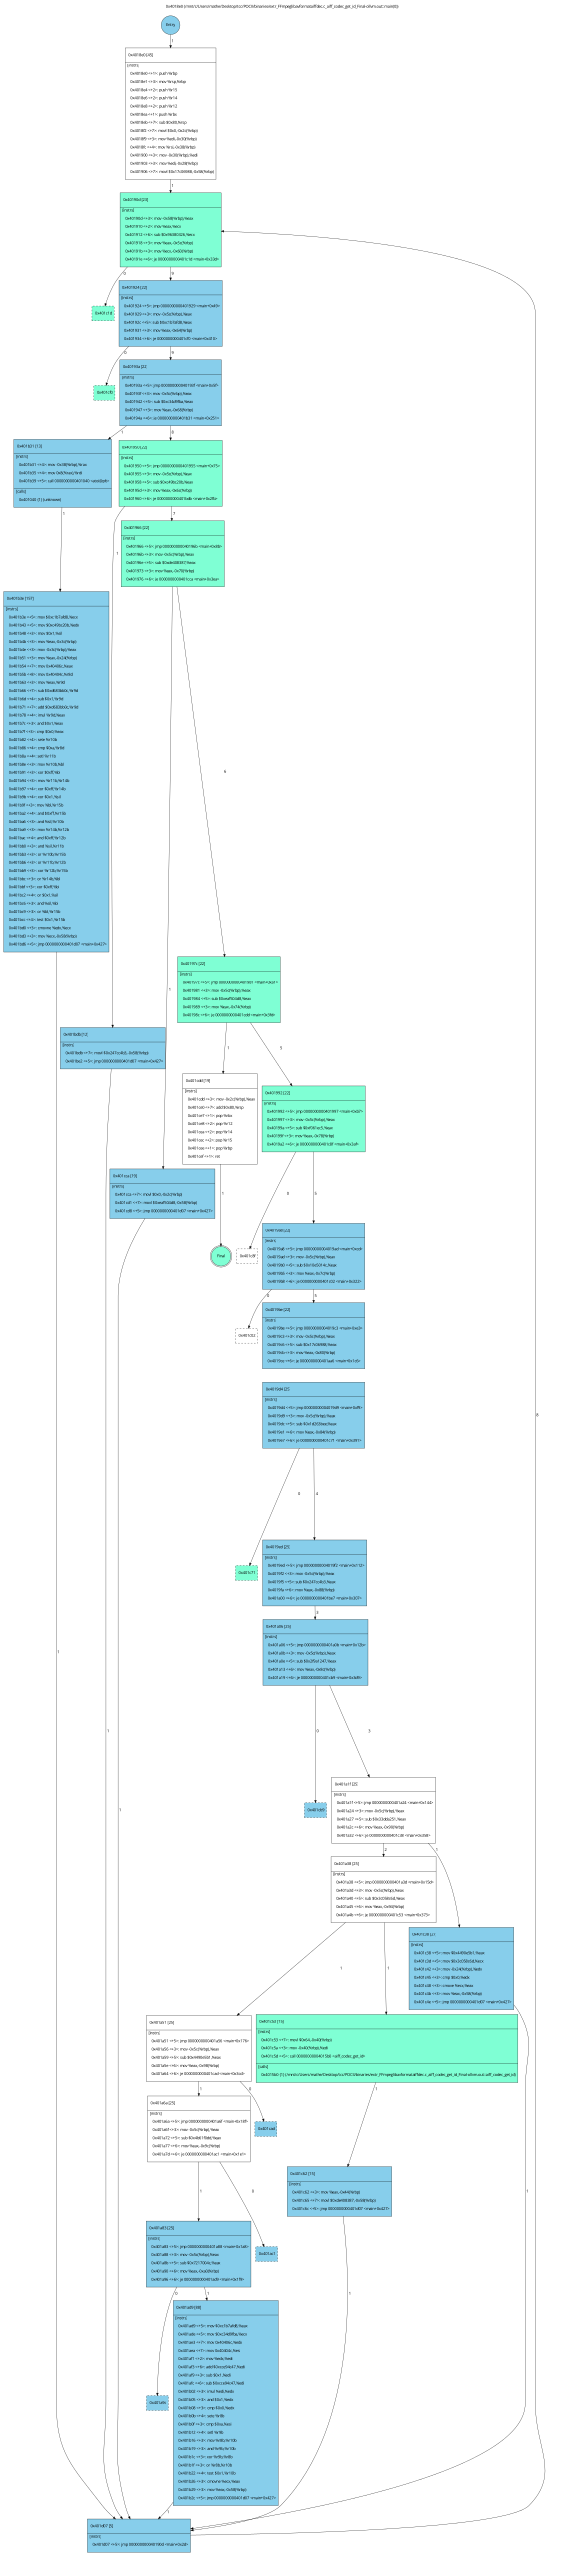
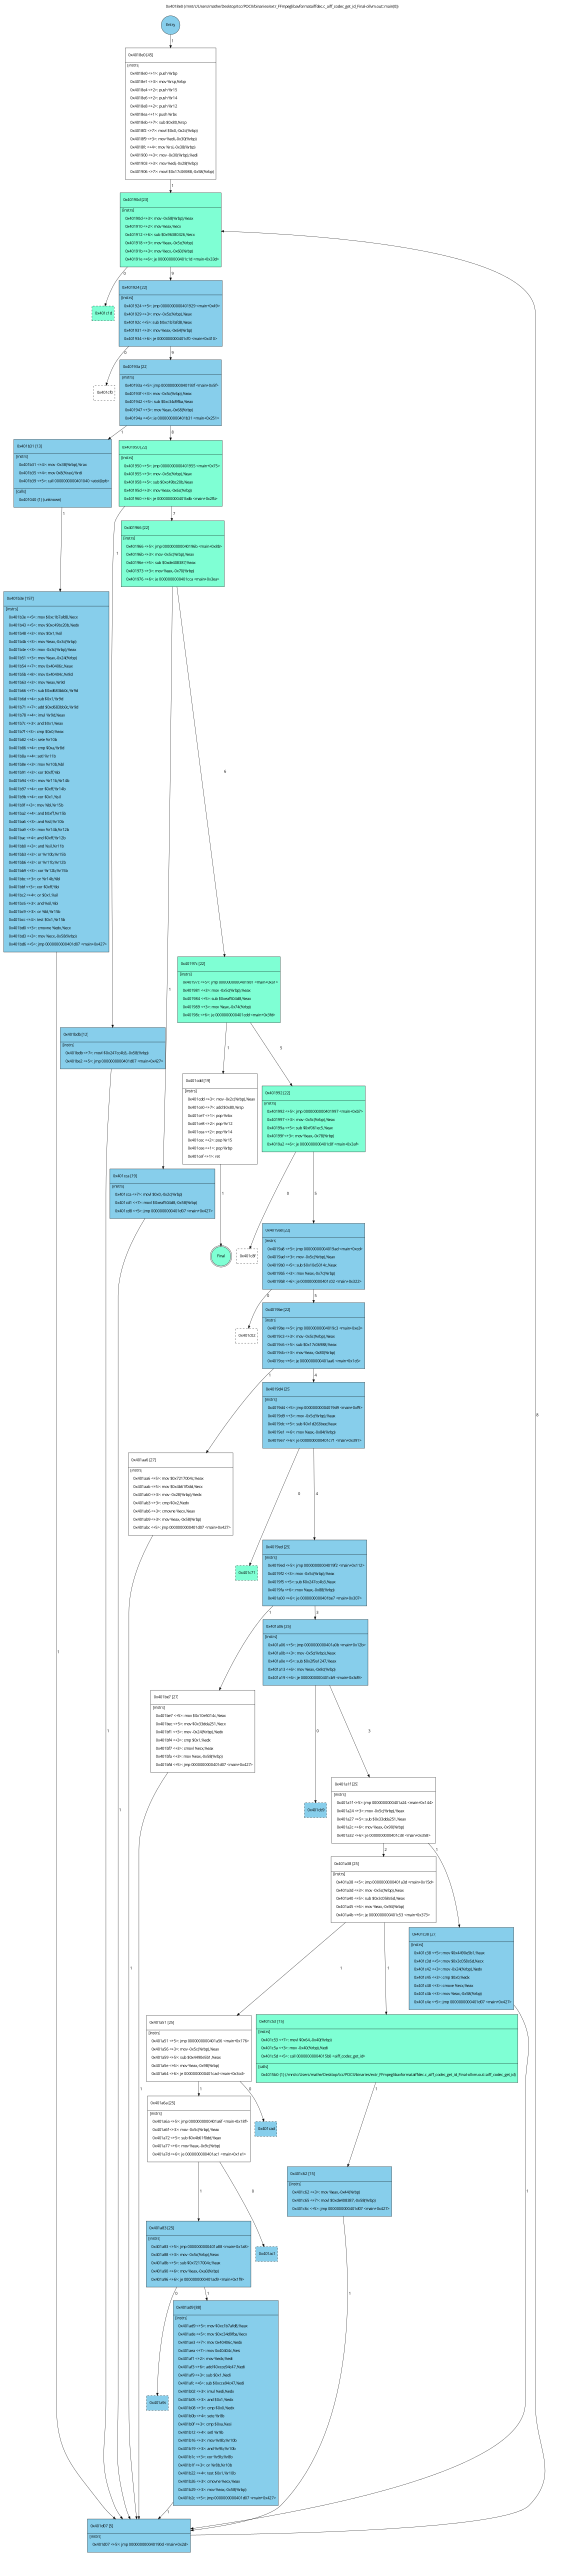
(104, 393) -> (104, 393)
none -> (314, 1374)
none -> (181, 1494)
none -> (203, 1731)
